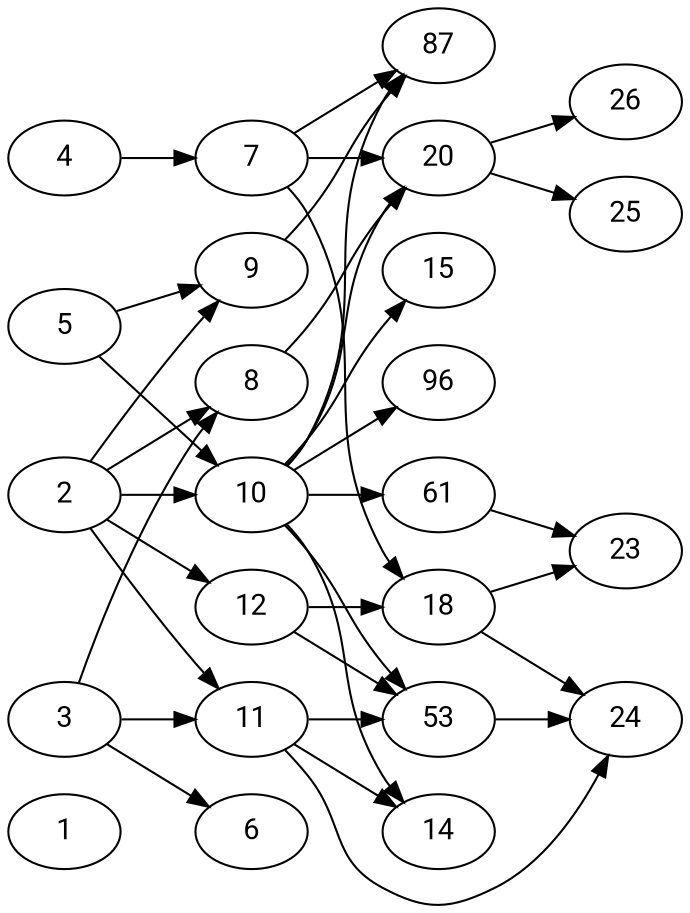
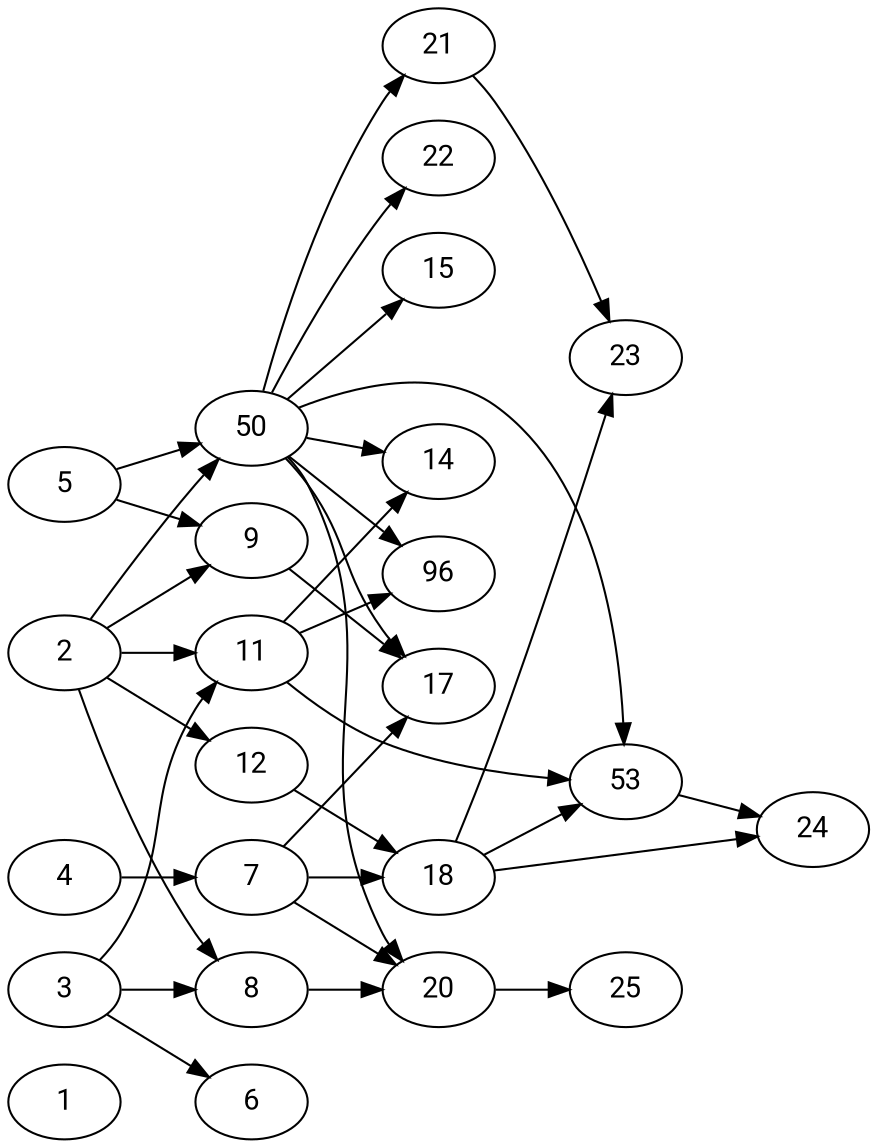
(439, 46) -> (439, 686)
(626, 102) -> none
none -> (439, 158)
(252, 495) -> (252, 428)
(439, 495) -> (439, 46)
(330, 654) -> (523, 834)
(430, 904) -> (332, 619)
